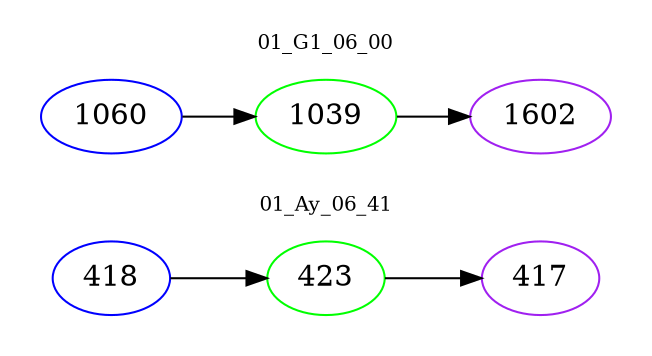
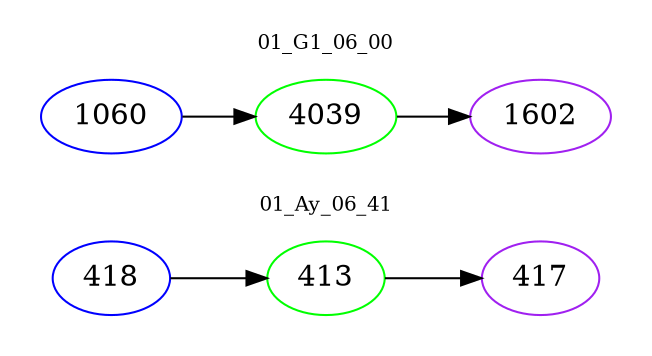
(326, 117) -> (326, 117)
(326, 278) -> (326, 278)
